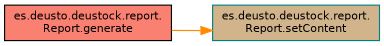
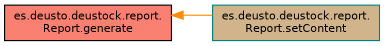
(186, 31) -> (198, 15)
